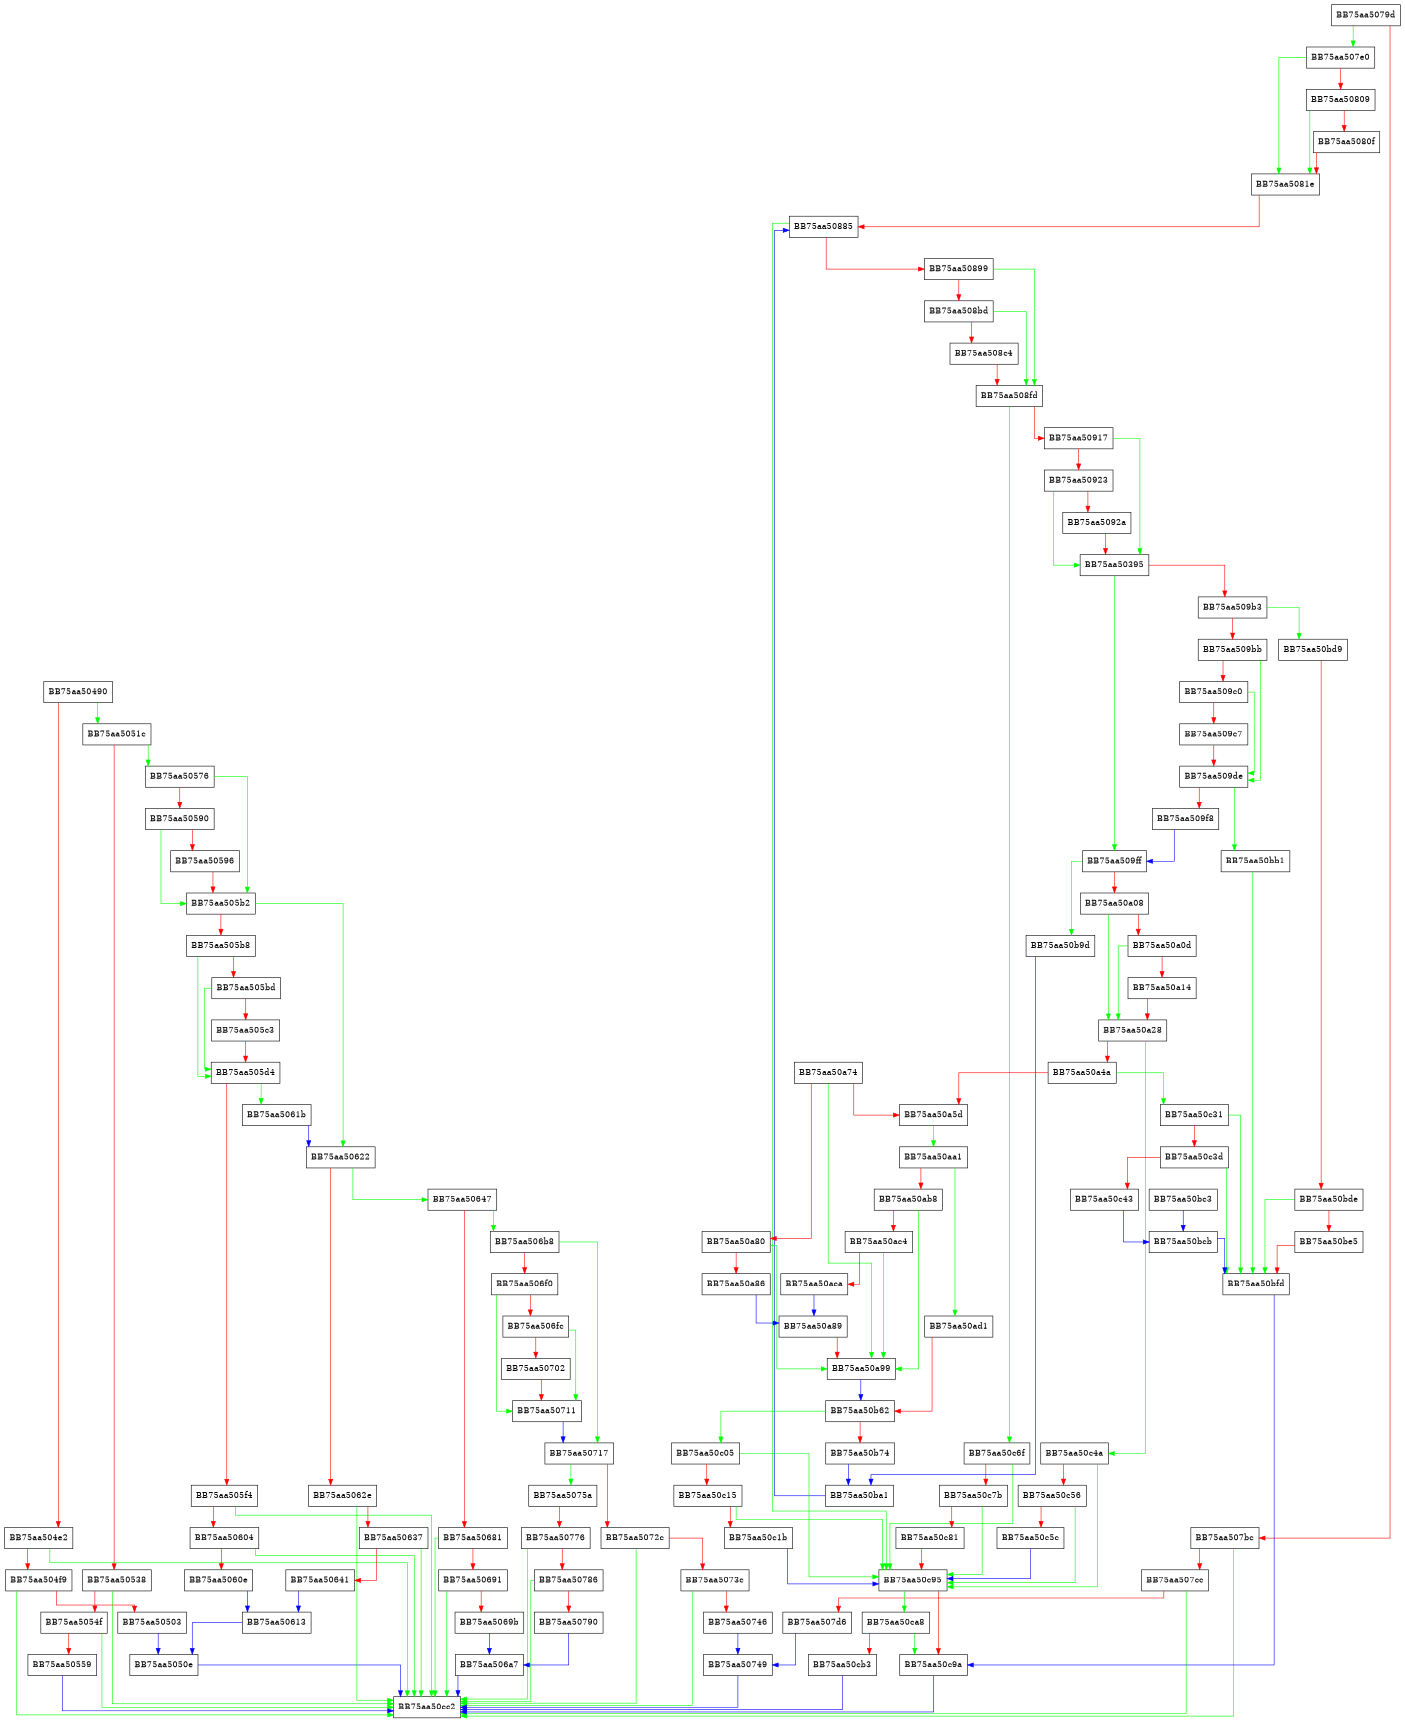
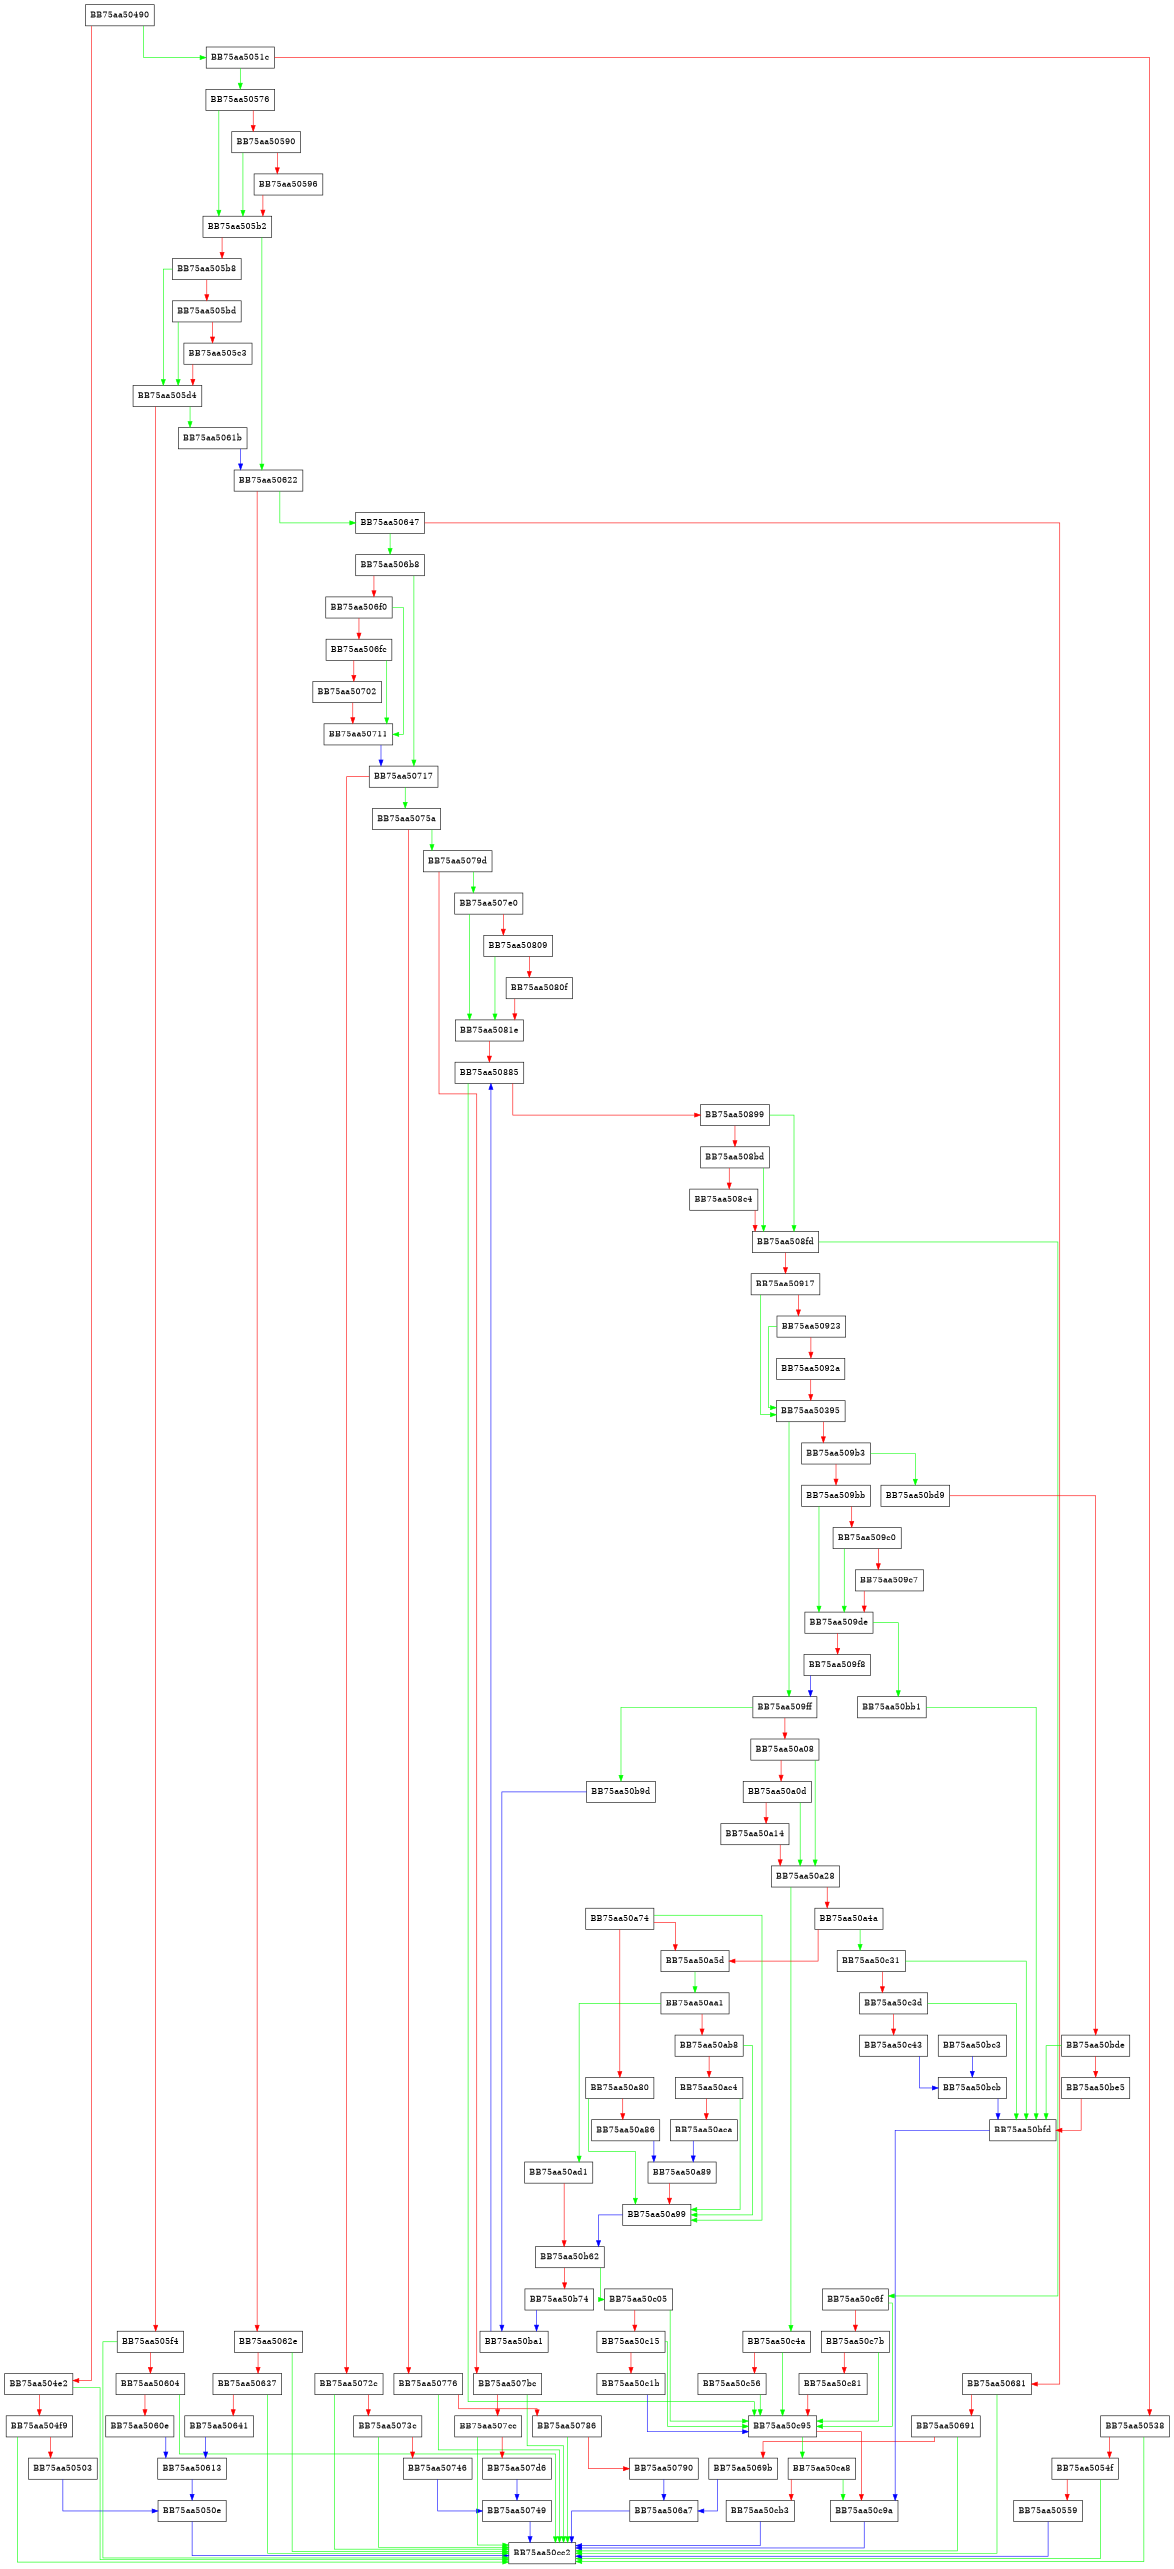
none -> (432, 837)
(1030, 1538) -> none
